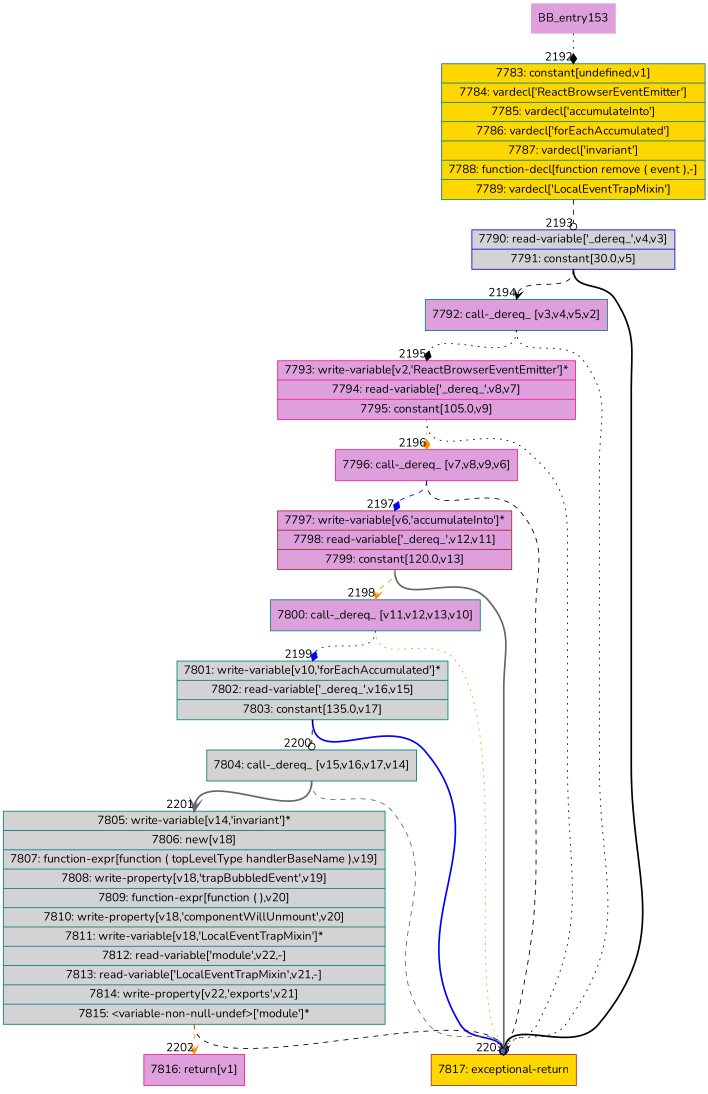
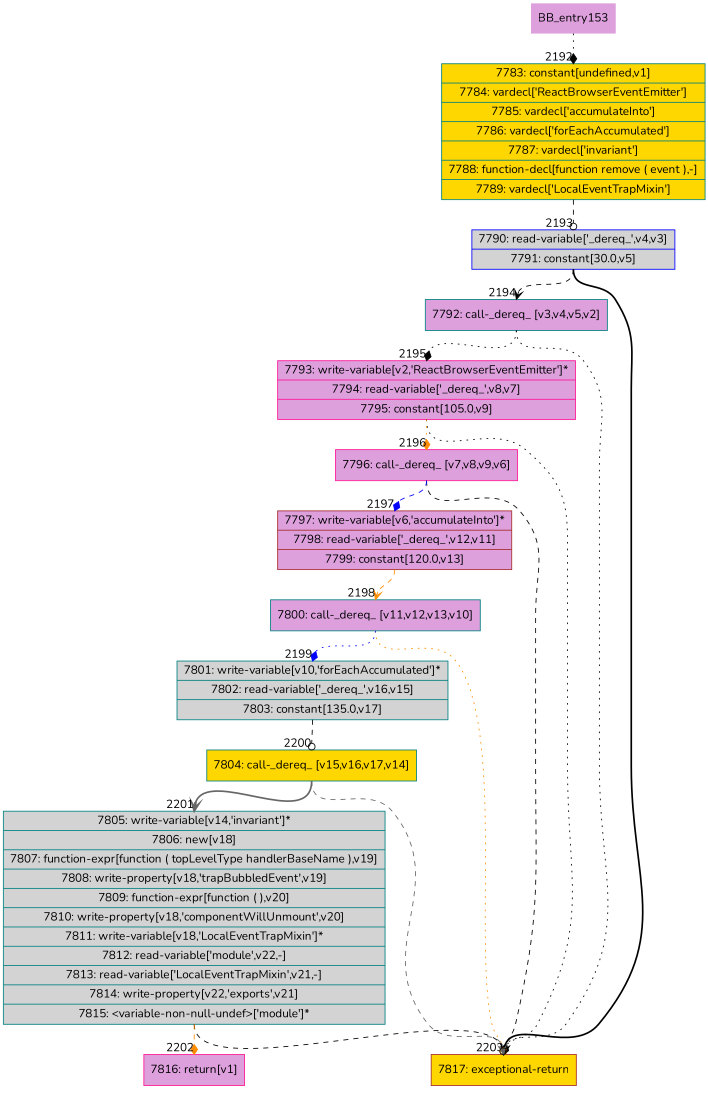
(312, 765) -> (312, 765)
(504, 767) -> none
(454, 846) -> none
(194, 1034) -> (194, 1034)
